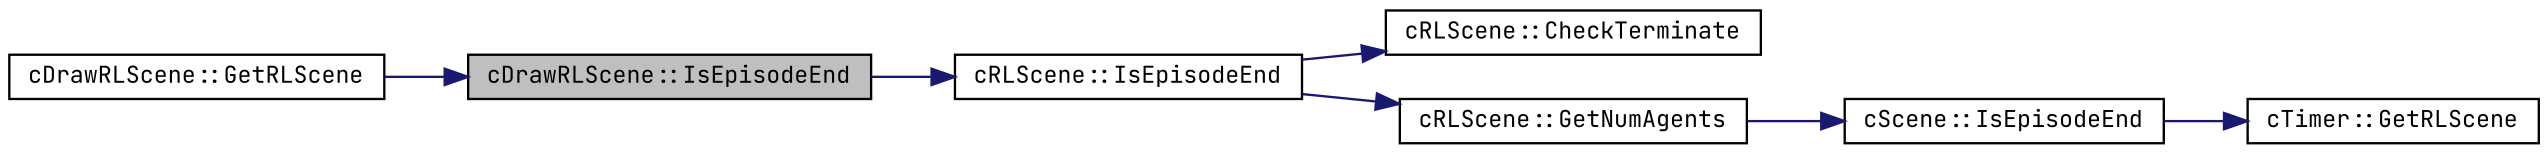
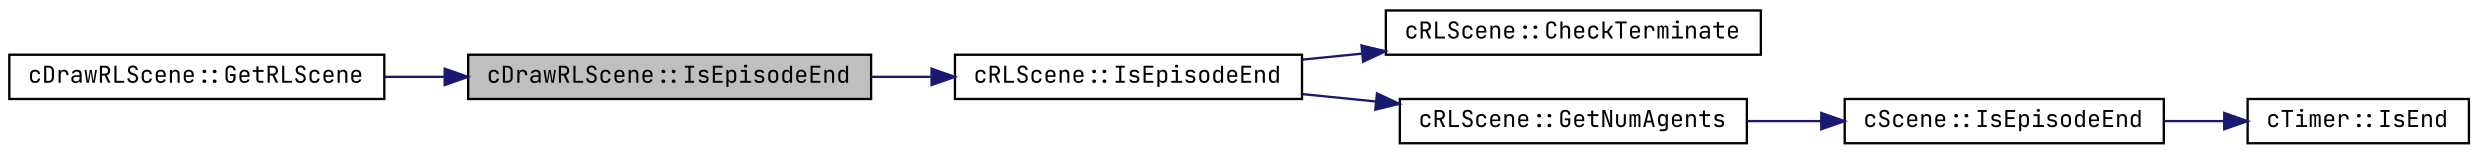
(2393, 121) -> (2358, 121)
